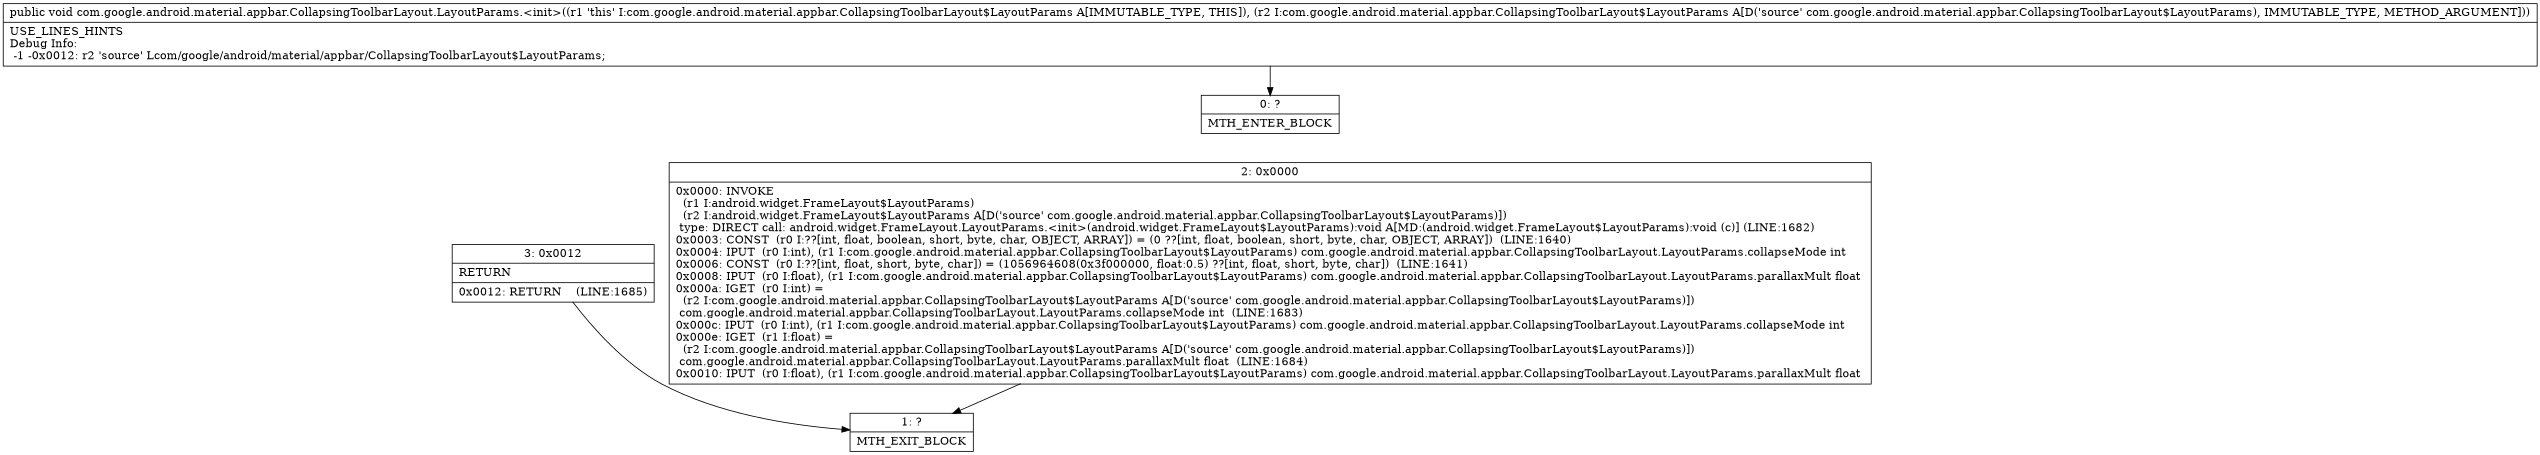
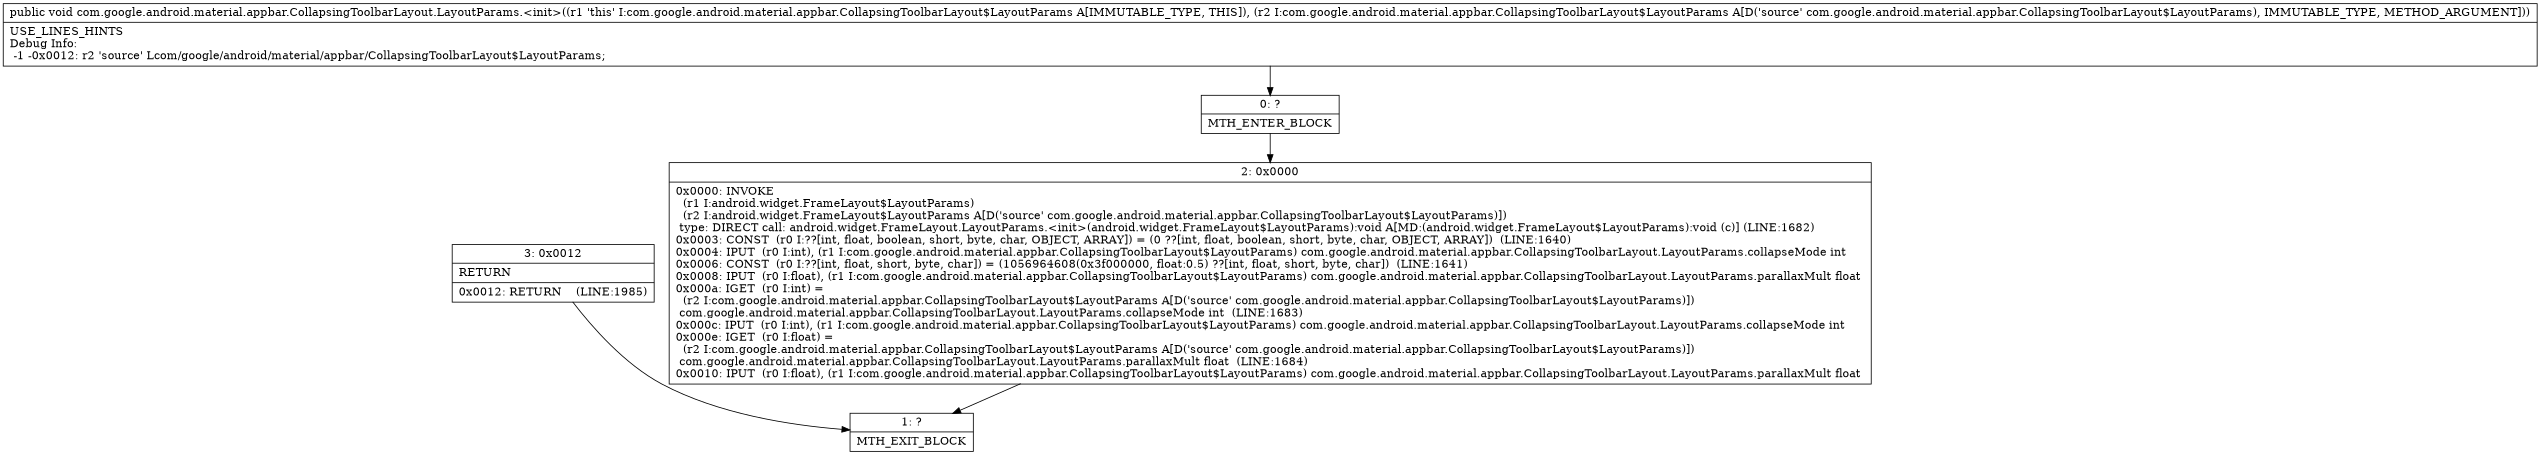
none -> (1270, 144)
(553, 292) -> (553, 292)
(757, 337) -> (757, 337)
